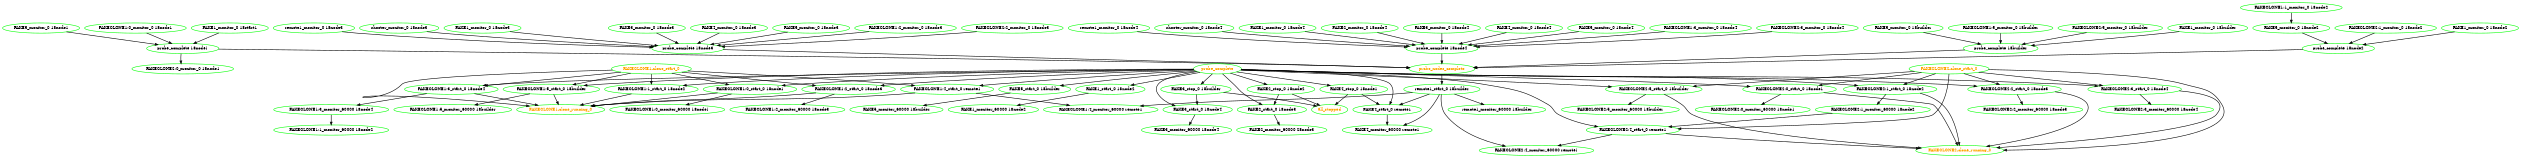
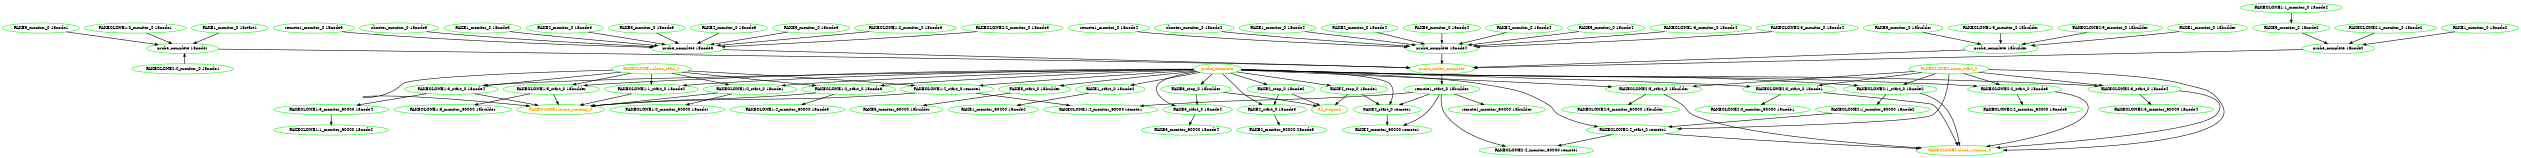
none -> (565, 28)
(181, 57) -> (185, 60)
